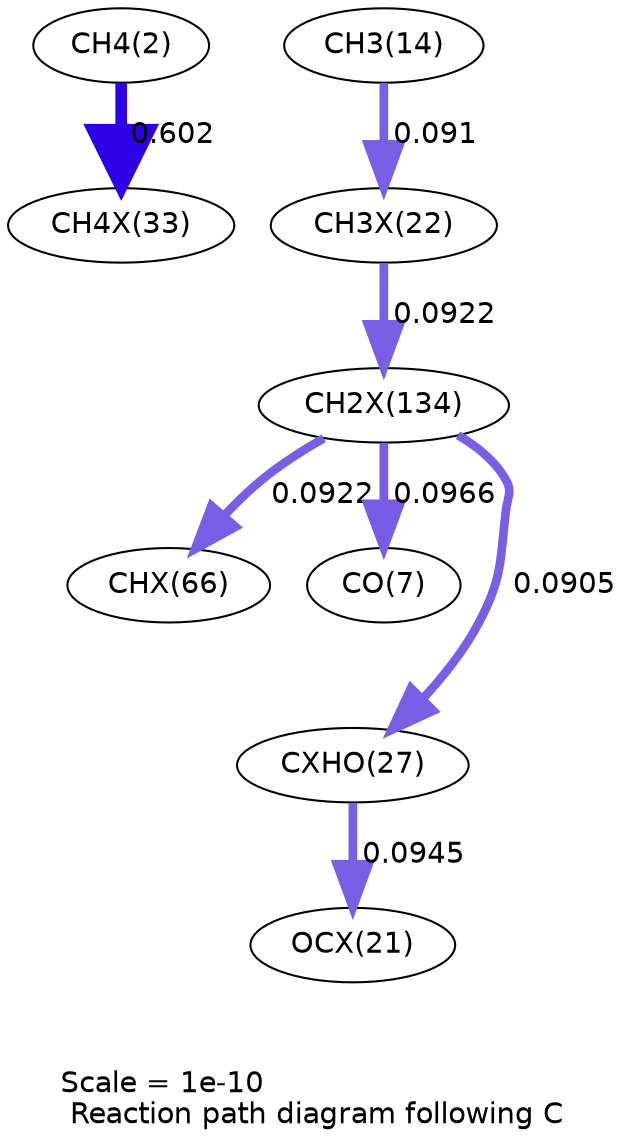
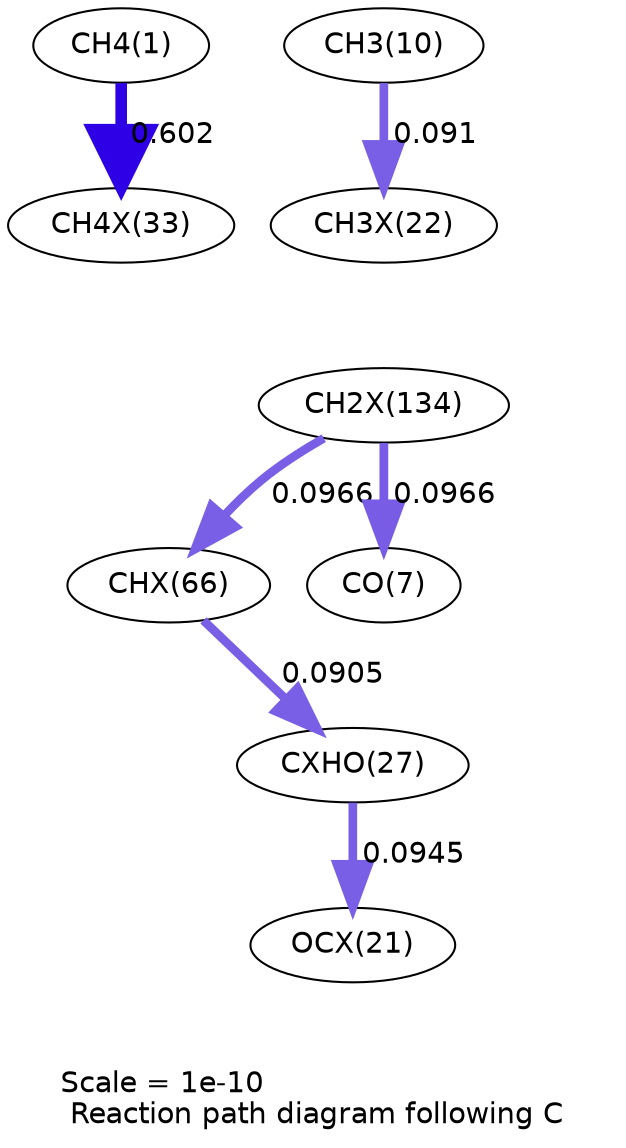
(121, 45) -> (121, 45)
(384, 45) -> (384, 45)
(384, 294) -> none
(319, 495) -> (319, 495)
(499, 567) -> (245, 660)
